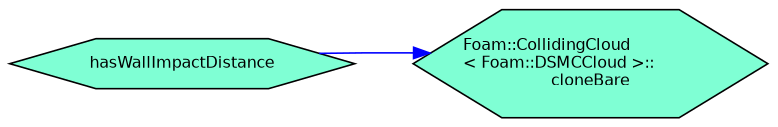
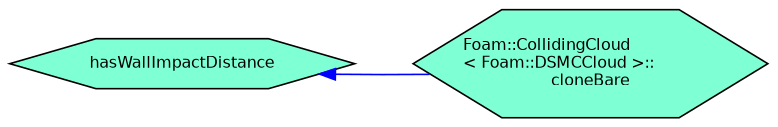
(366, 53) -> (383, 75)
